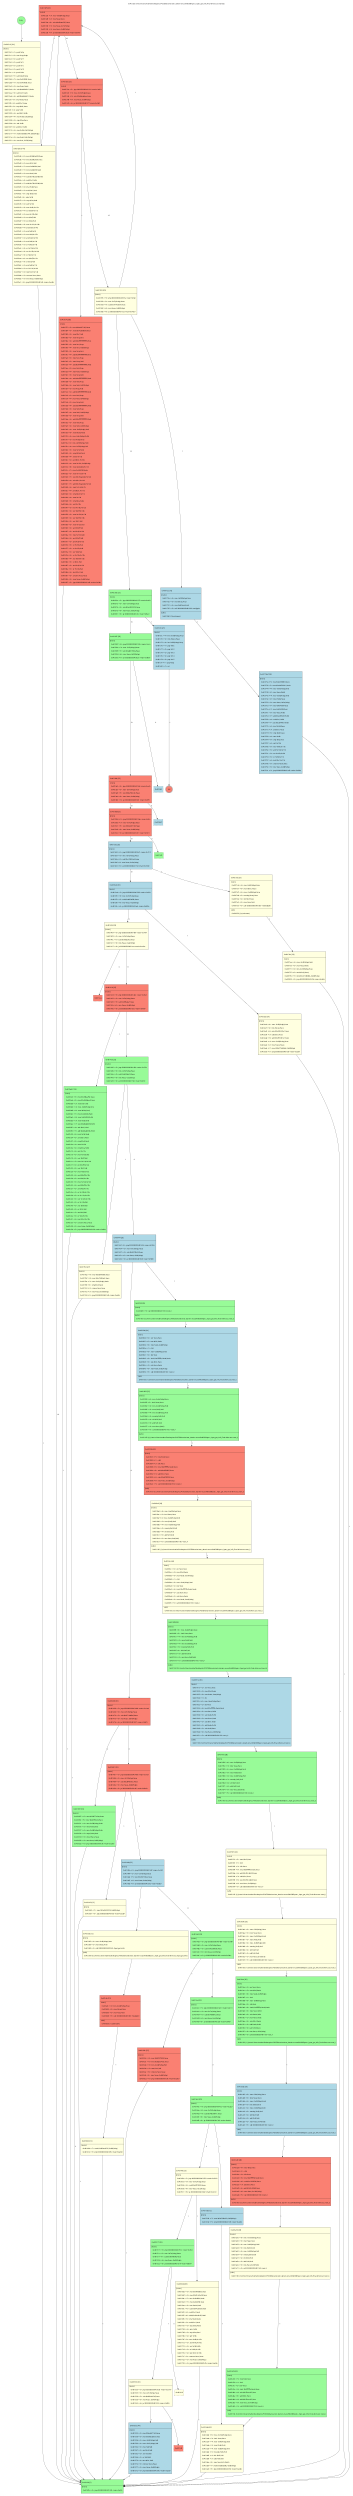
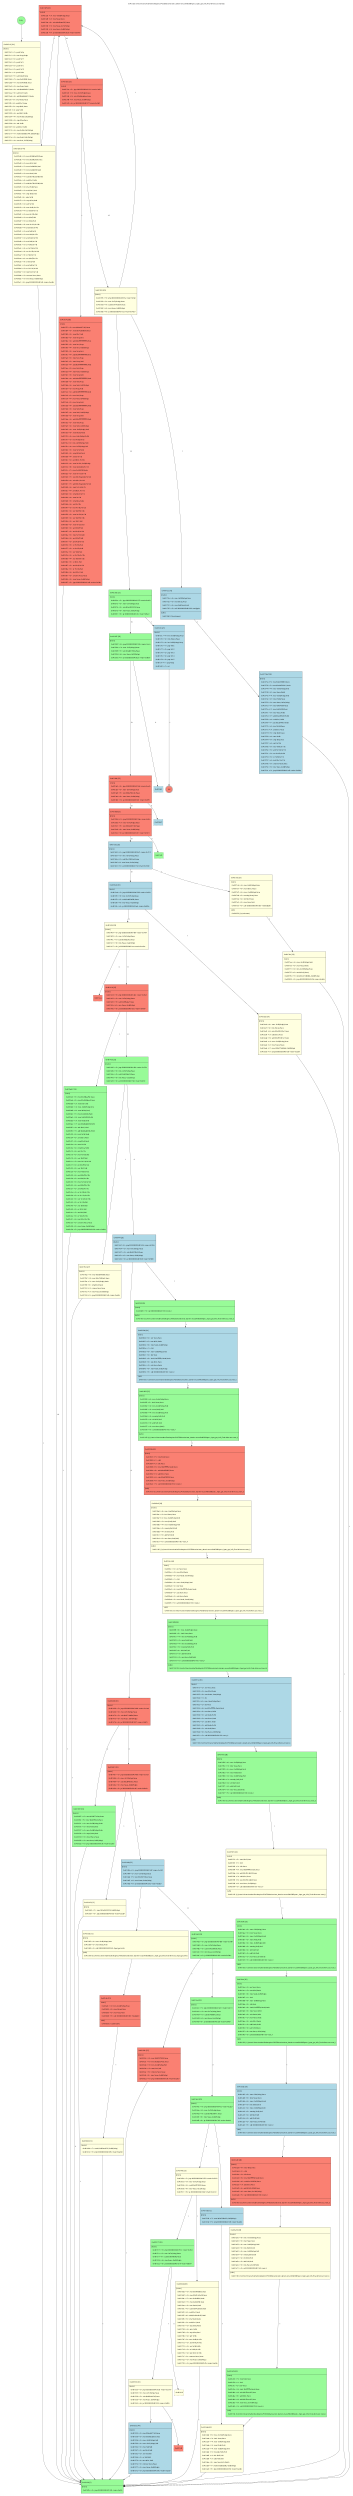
(286, 1945) -> (286, 1945)
